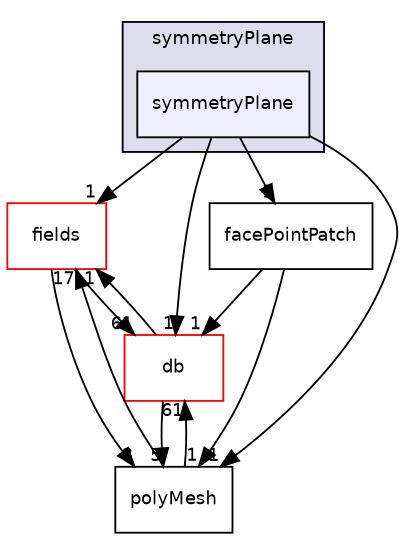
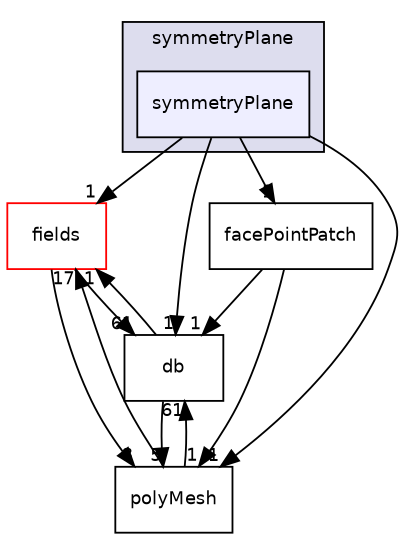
(174, 368) -> (174, 368)
